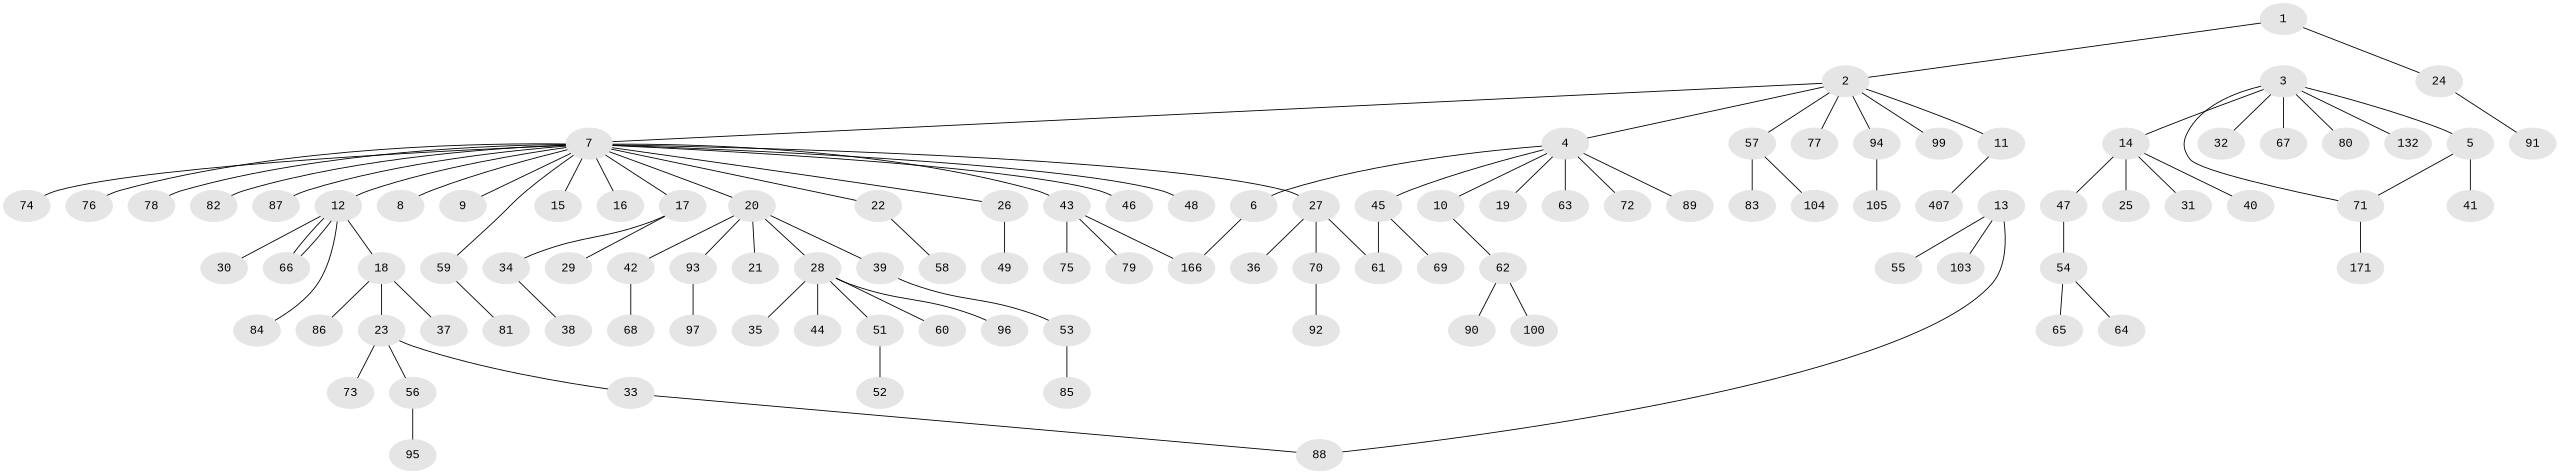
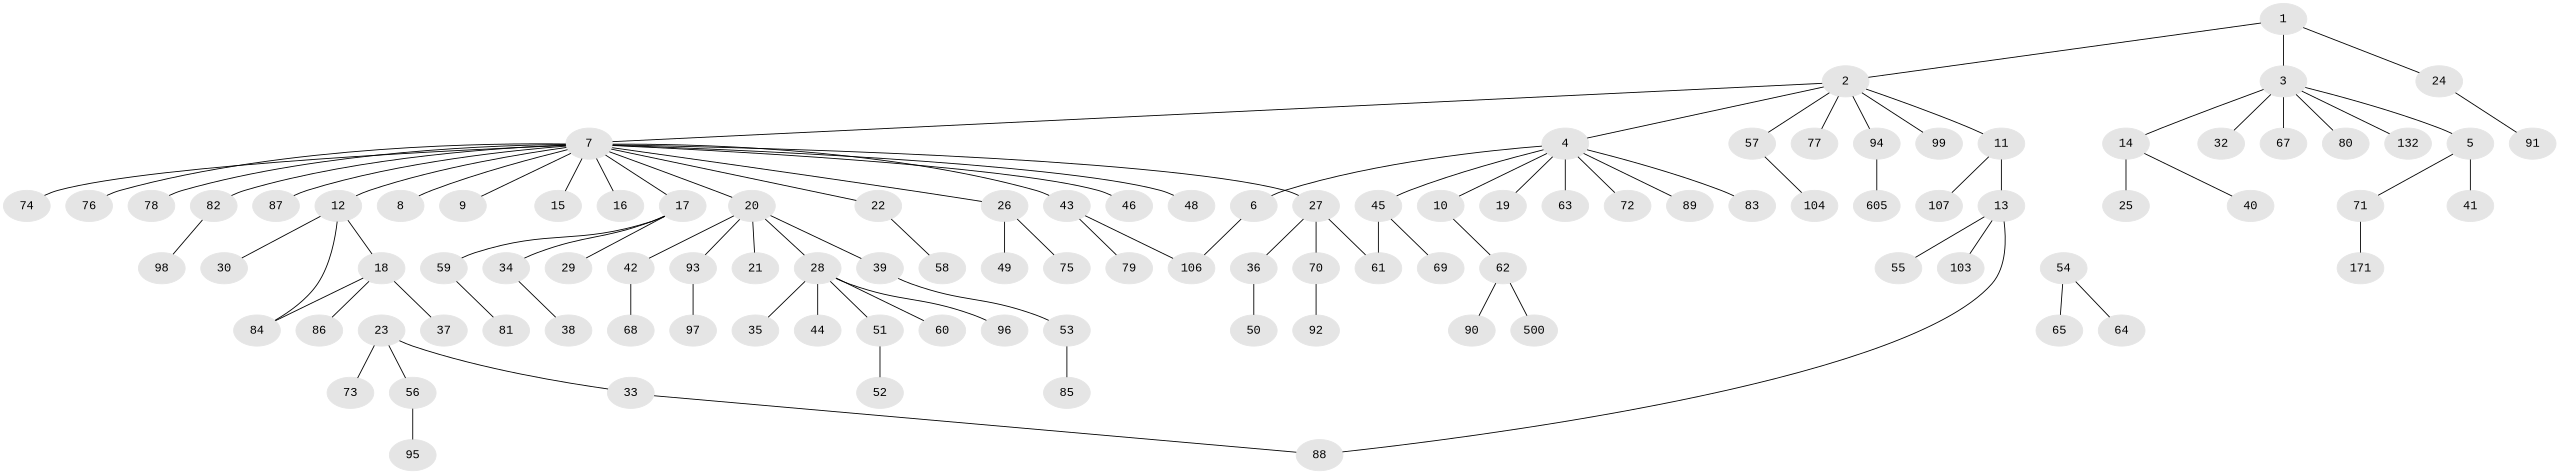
(2206, 168) -> (2283, 50)
(1752, 175) -> (1661, 170)
none -> (2001, 175)
(513, 203) -> (563, 237)
(1877, 206) -> (1877, 206)
(1939, 206) -> (1939, 206)
(2064, 206) -> none
(2188, 206) -> none
(1067, 237) -> (1036, 237)
none -> (162, 268)
(286, 268) -> none
(1191, 268) -> (1191, 268)
(382, 299) -> (319, 299)
none -> (1254, 331)
(1534, 331) -> (1534, 331)
